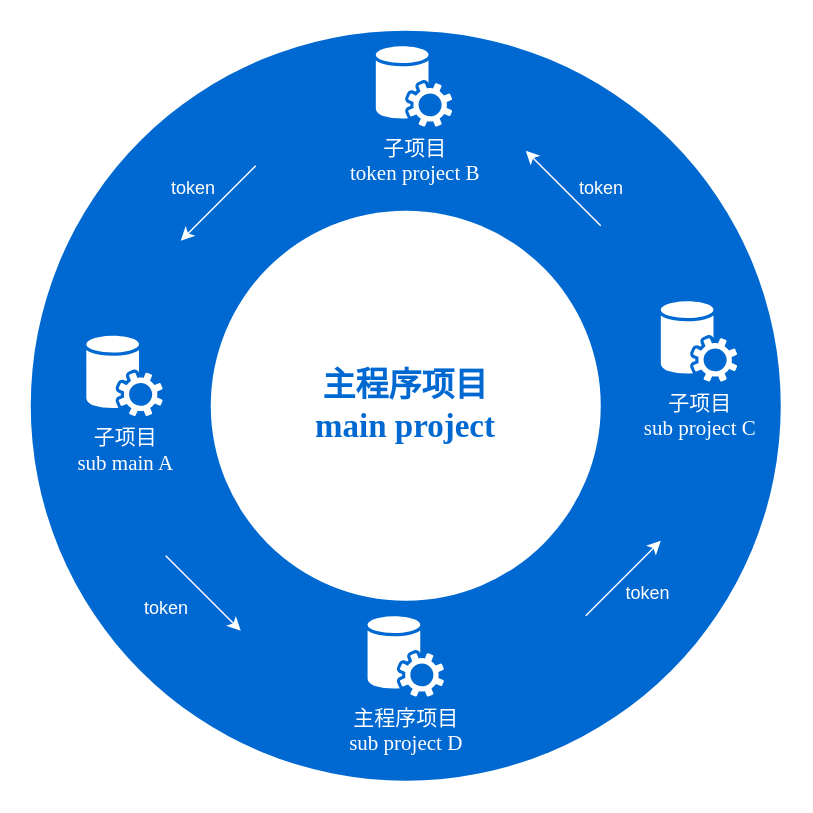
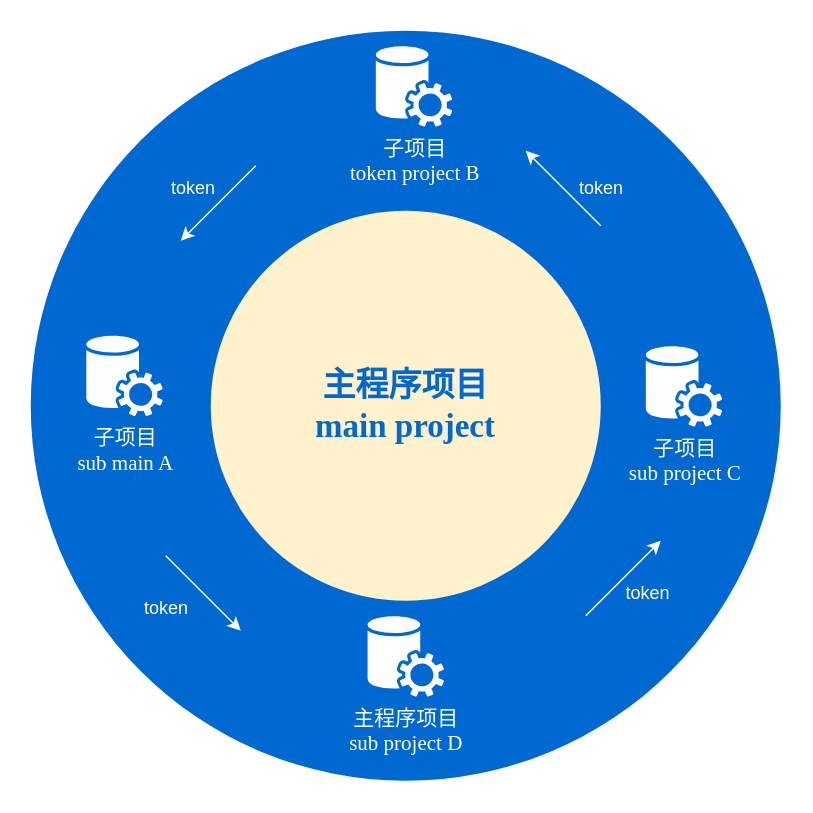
(699, 341) -> (684, 386)
(406, 406) -> (406, 406)
